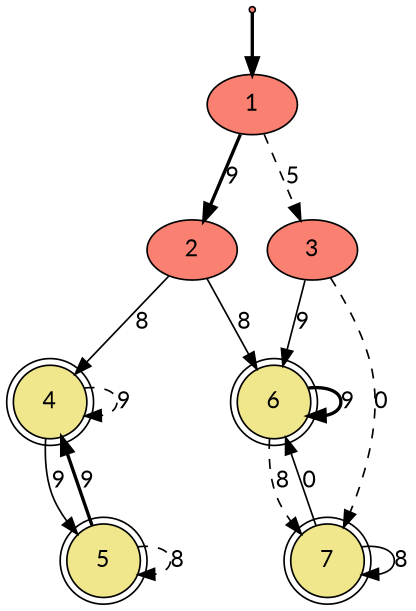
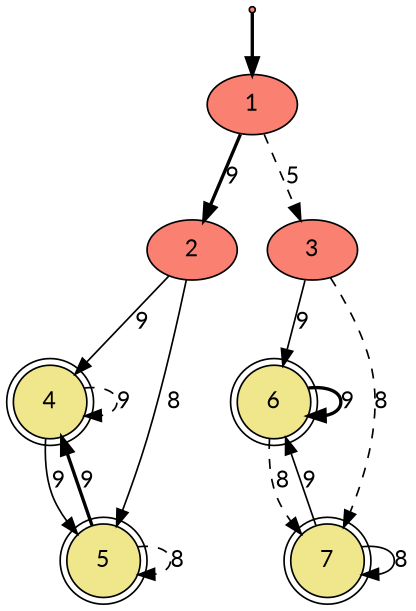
(228, 317) -> (159, 396)
(143, 323) -> (143, 323)
(382, 402) -> (382, 402)
(310, 481) -> (310, 481)
